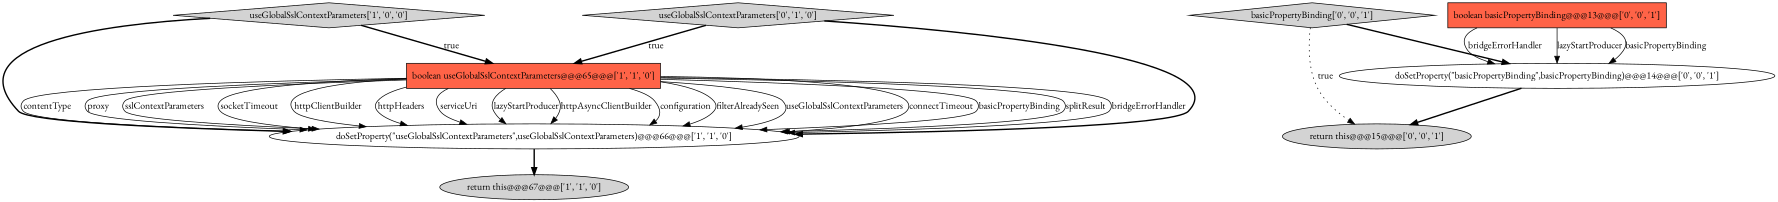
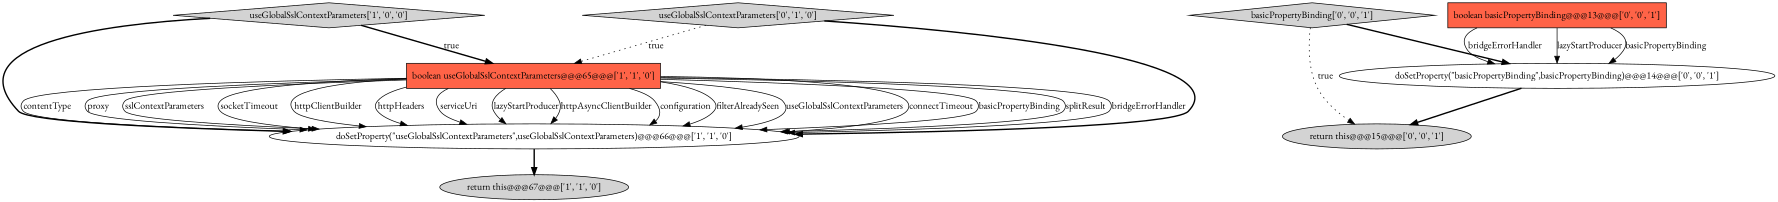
(644, 43) -> (644, 43)
